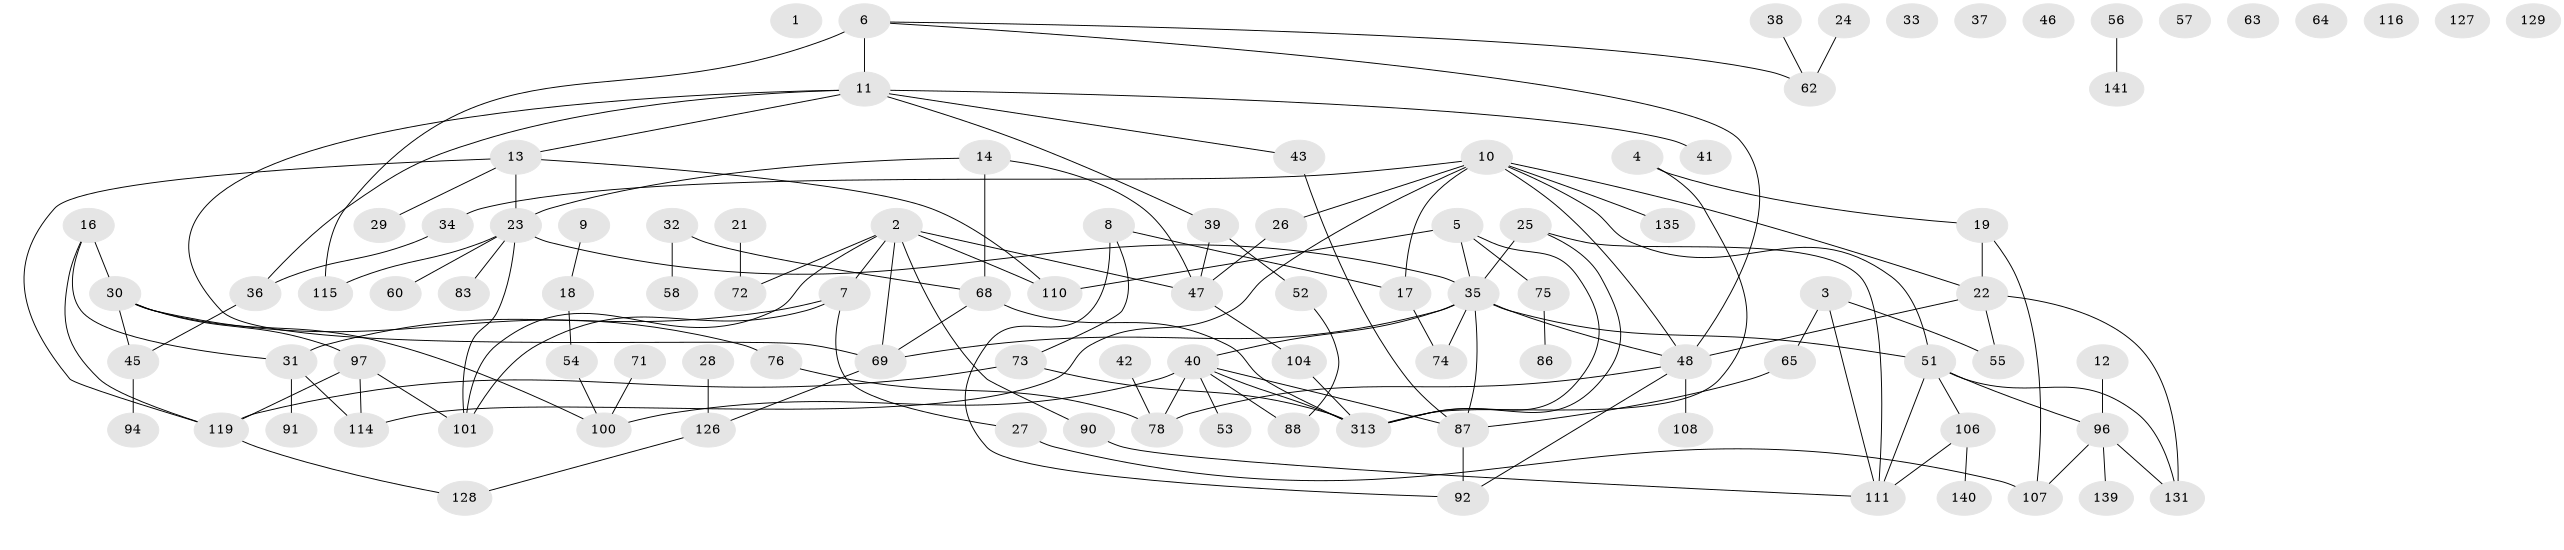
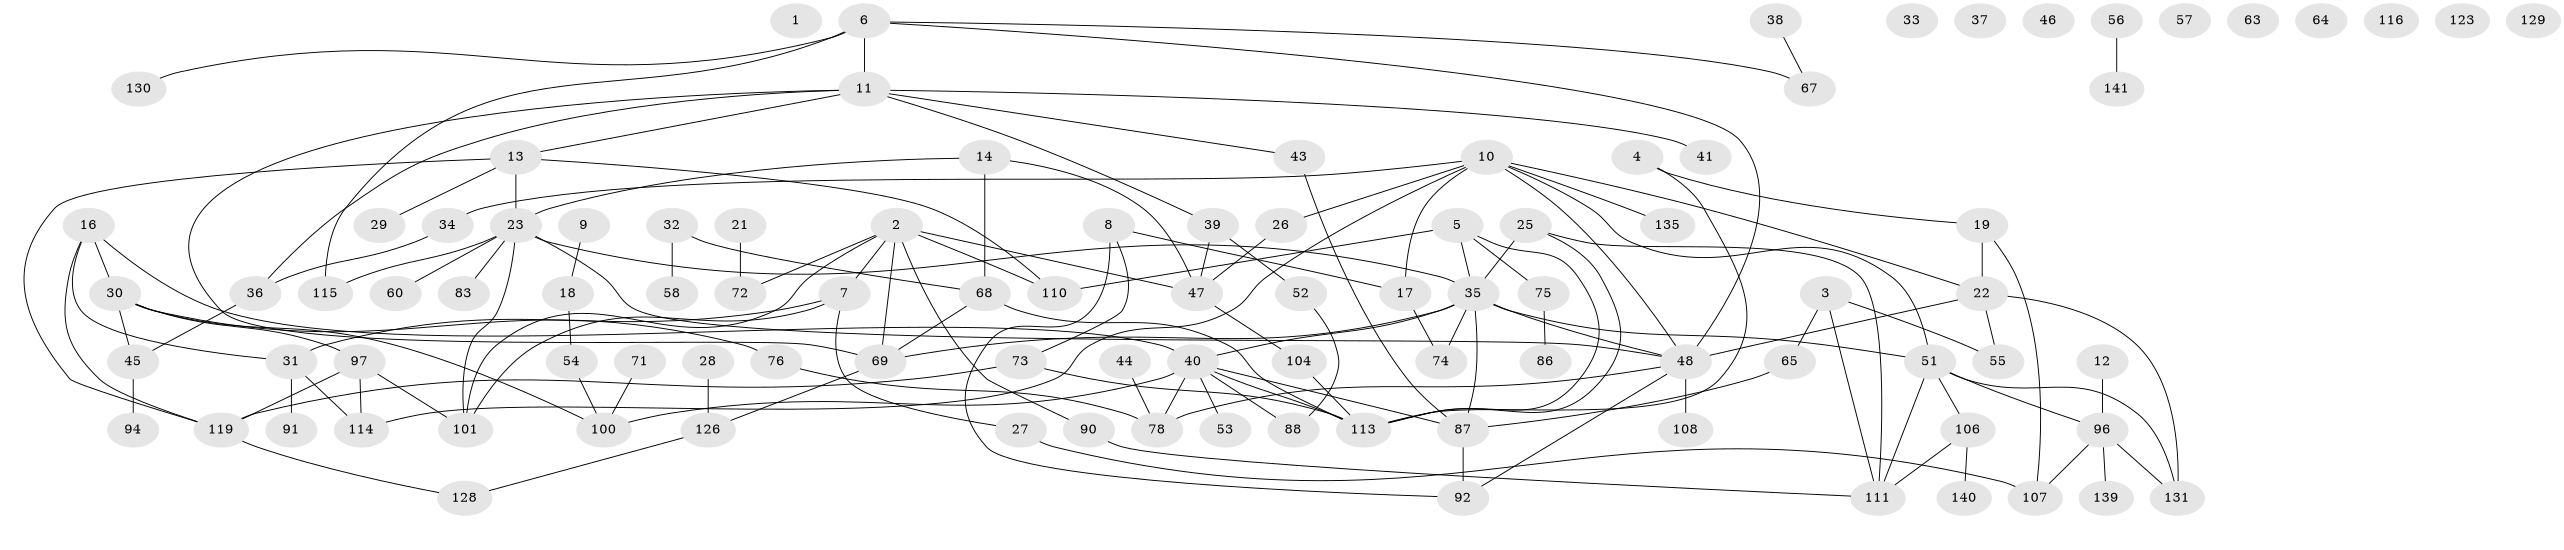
(1844, 21) -> none
(2462, 21) -> (2462, 21)
none -> (139, 89)
(1810, 89) -> (1810, 89)
none -> (629, 334)
none -> (970, 337)
(1125, 362) -> (1125, 362)
(1364, 430) -> (1364, 430)
